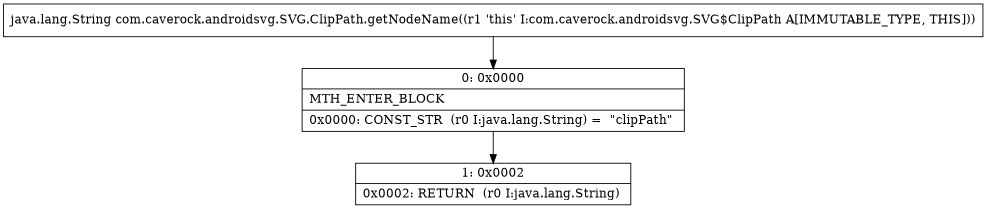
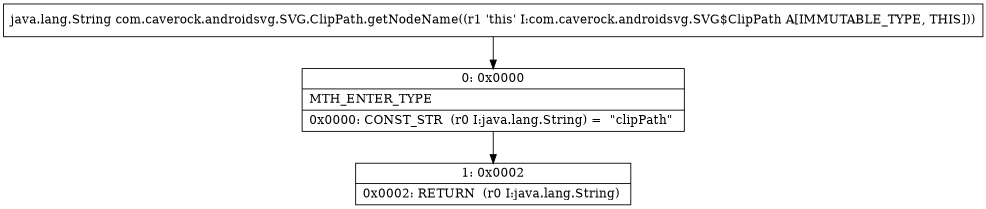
(377, 99) -> (371, 99)
